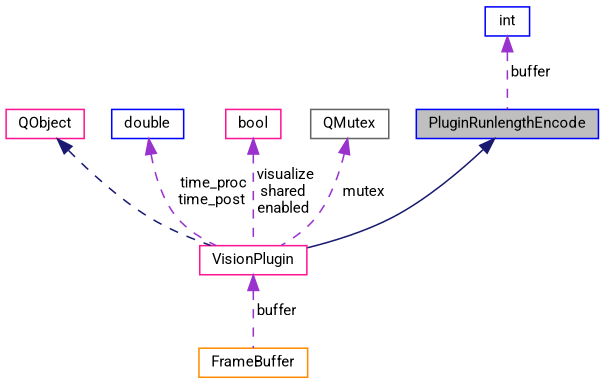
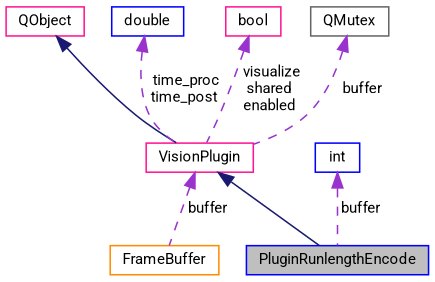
(363, 192) -> (361, 90)
(134, 207) -> (118, 100)
(402, 212) -> (275, 214)
